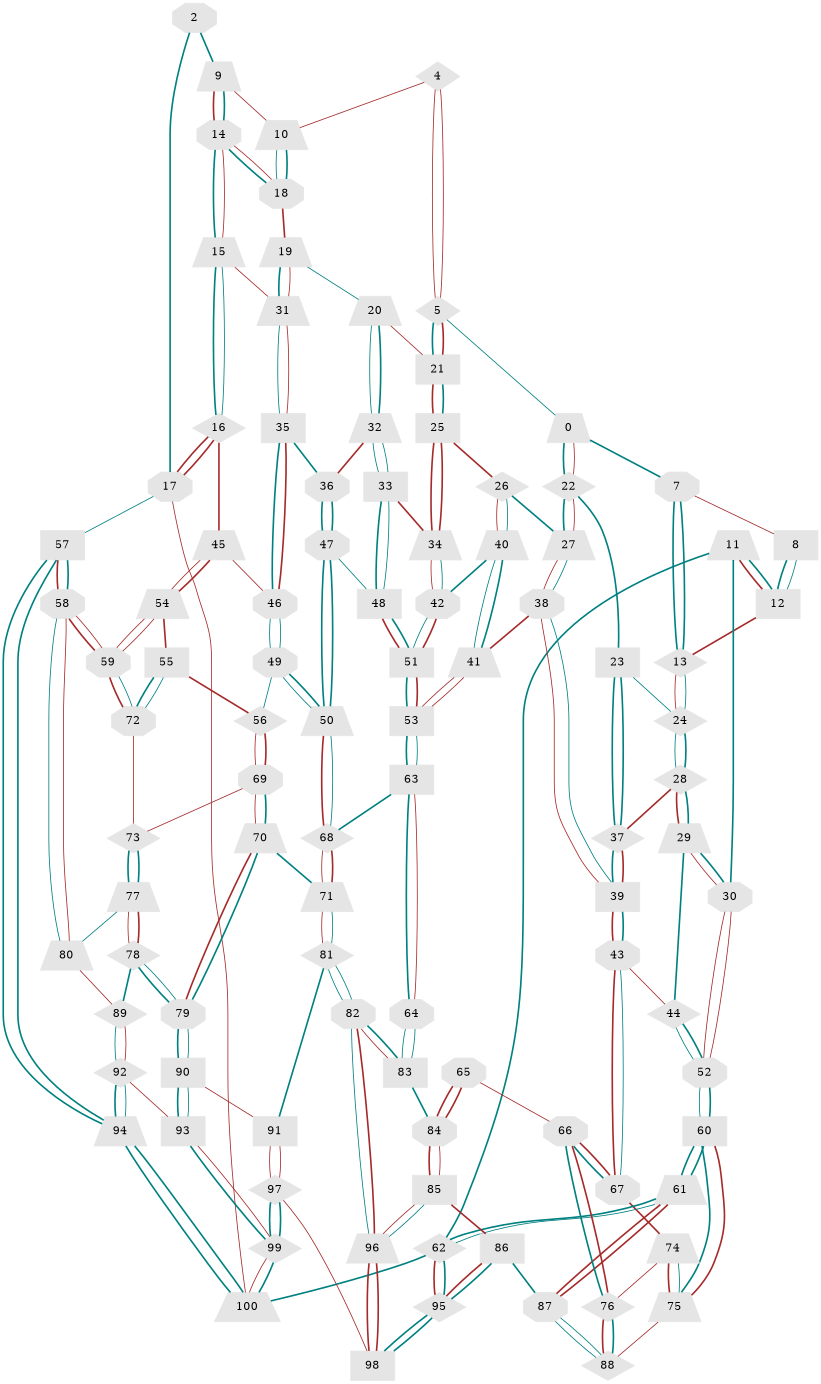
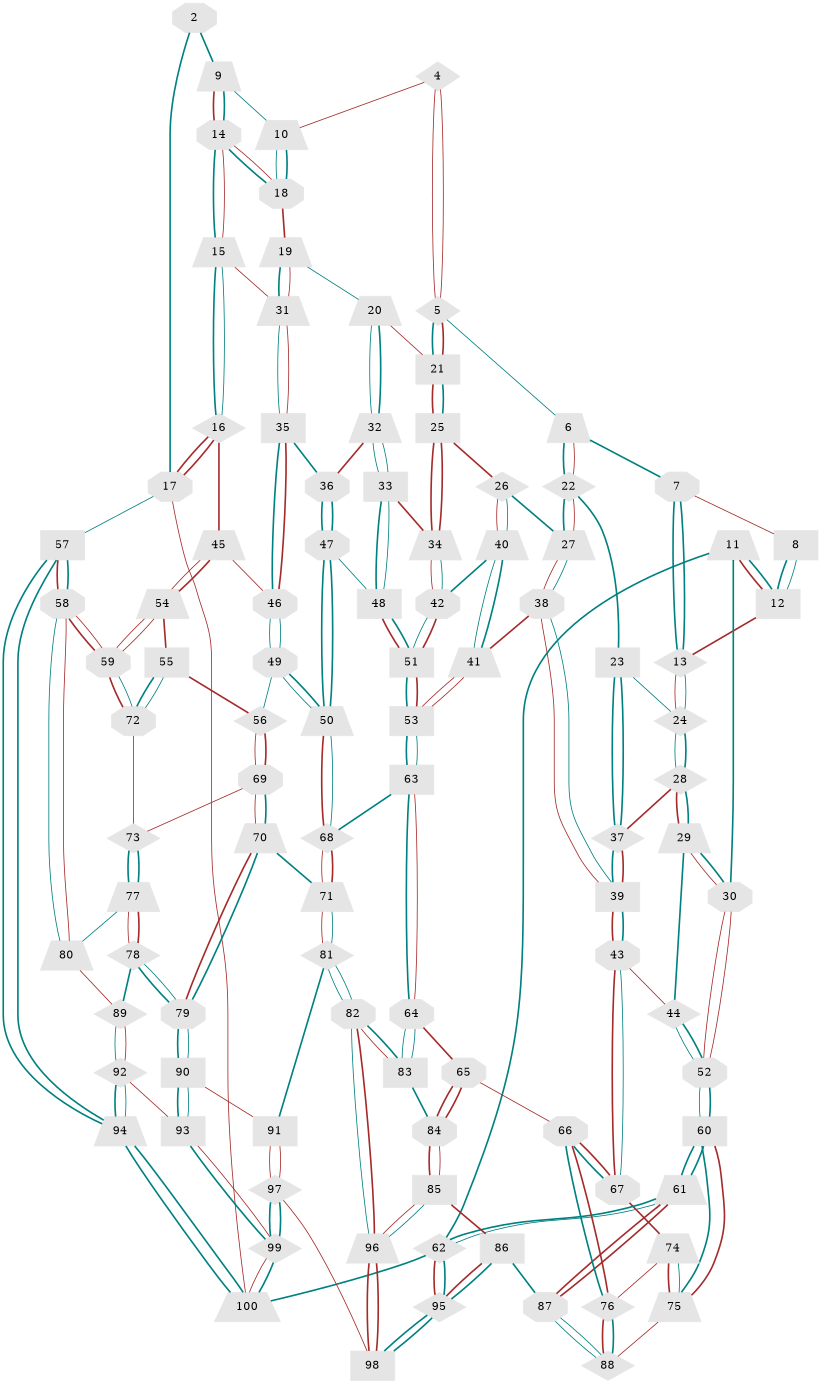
(250, 106) -> (250, 106)
(569, 428) -> (569, 428)
none -> (438, 1043)
